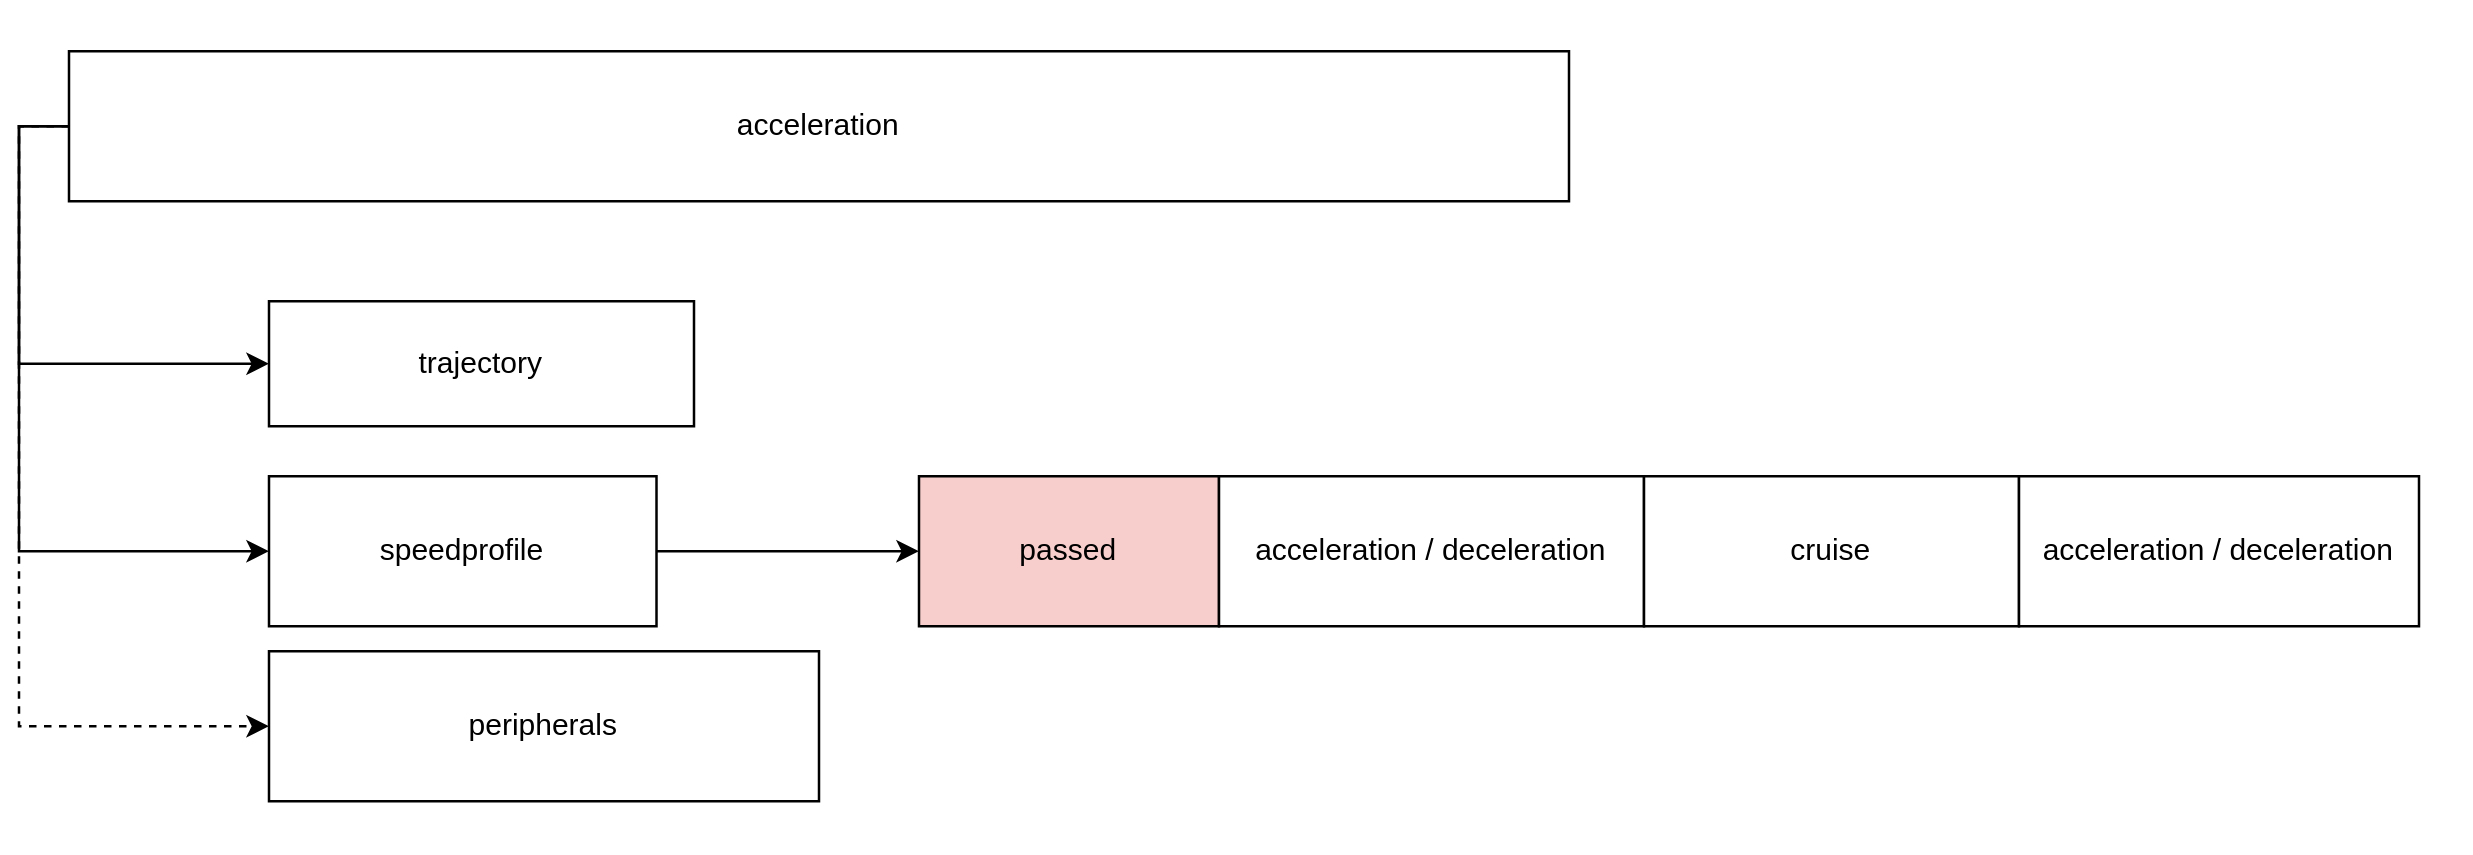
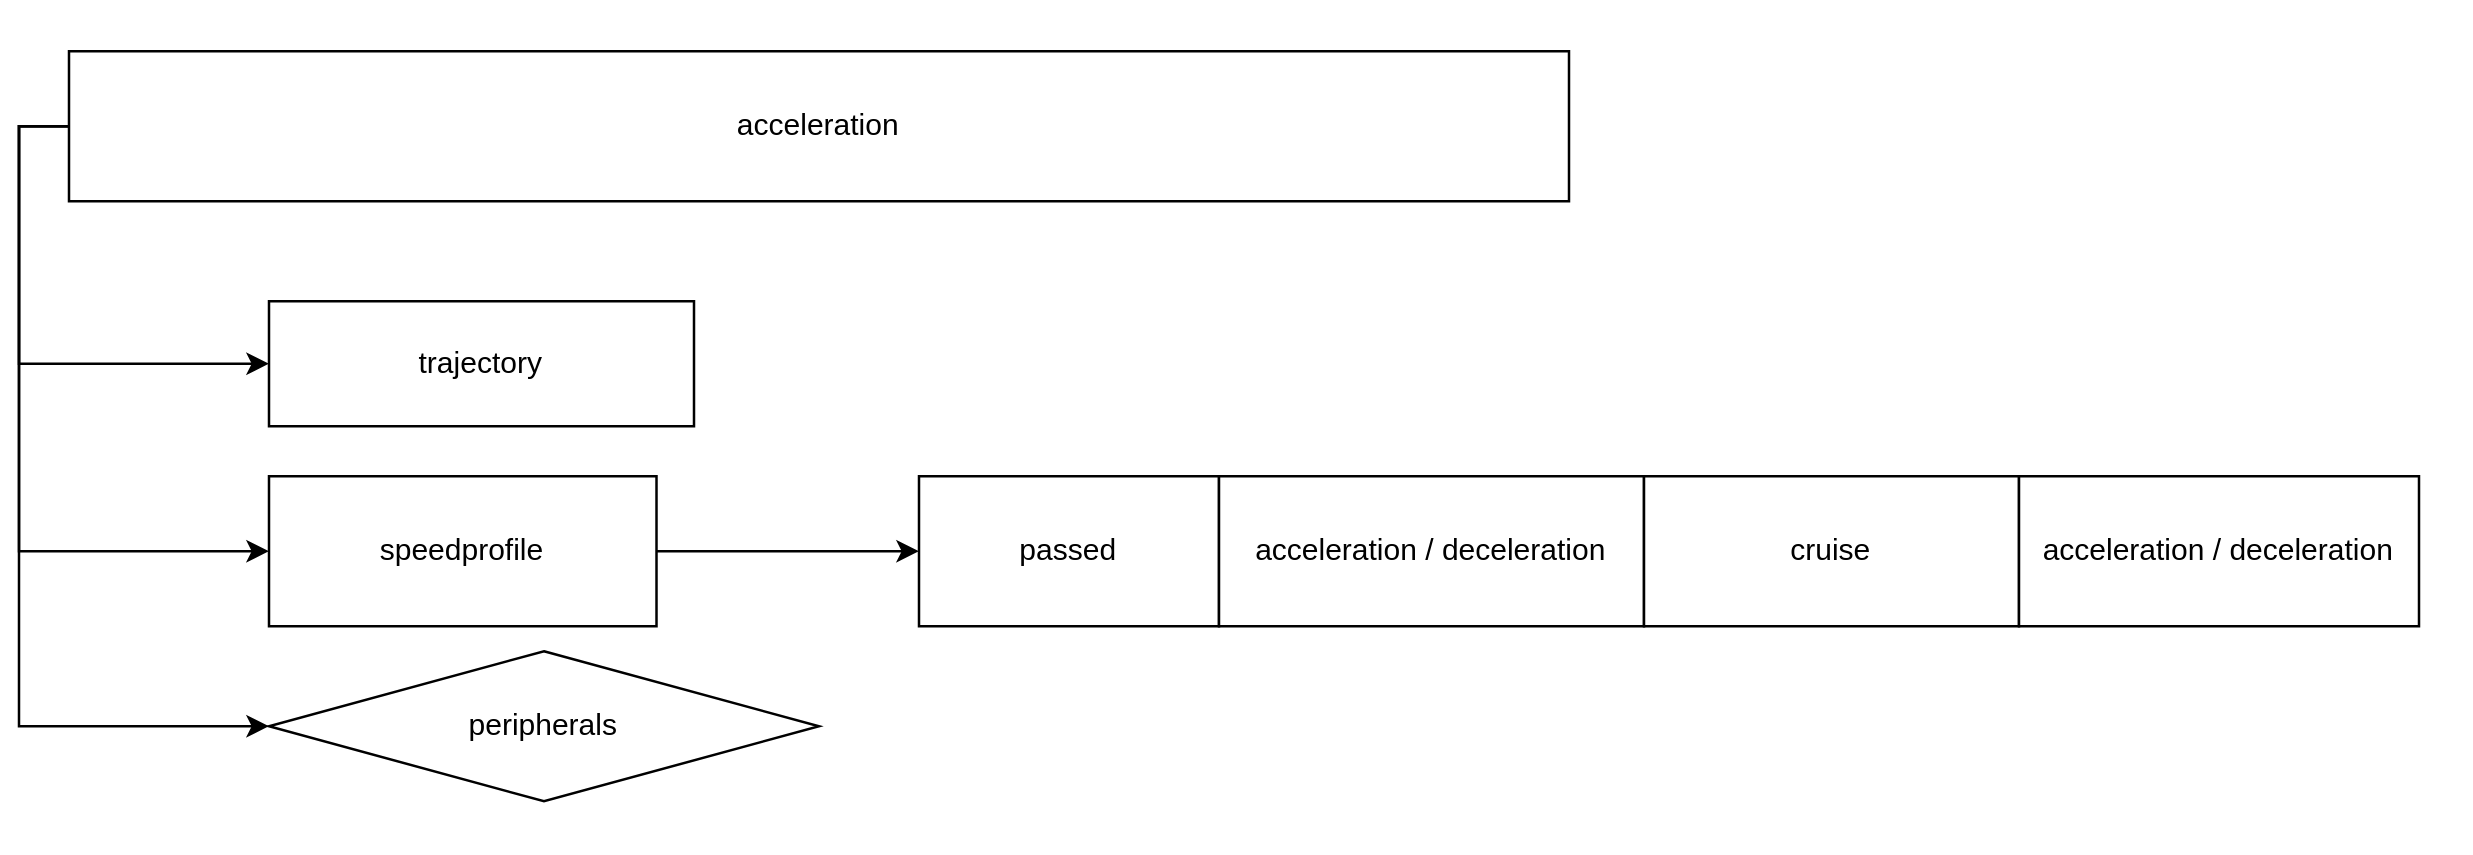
(1069, 551) -> (1069, 551)
(51, 726) -> (51, 726)
(544, 726) -> (544, 726)
